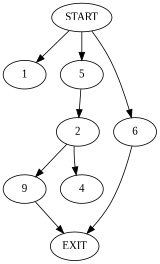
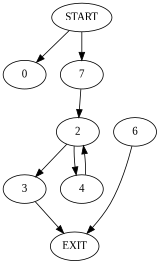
(114, 69) -> none
(25, 75) -> (25, 75)
(82, 75) -> (82, 75)
none -> (85, 164)
(25, 189) -> (25, 189)
